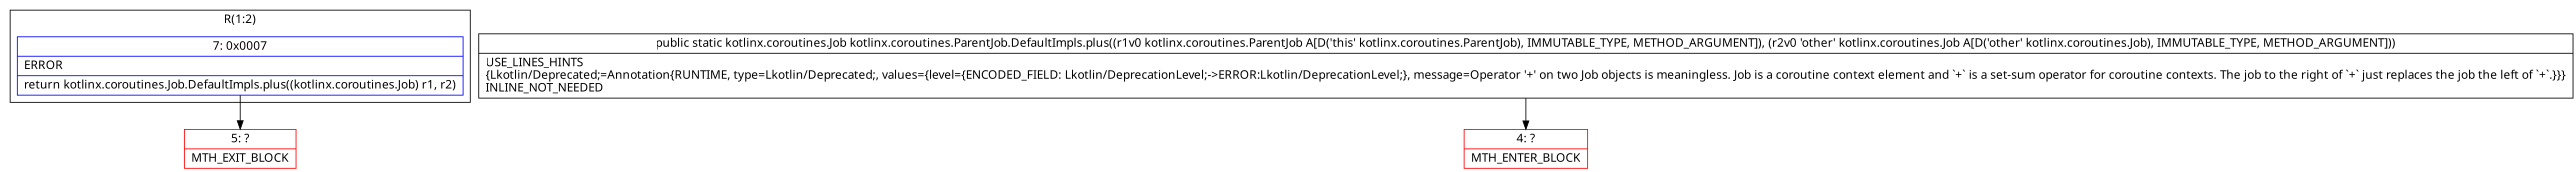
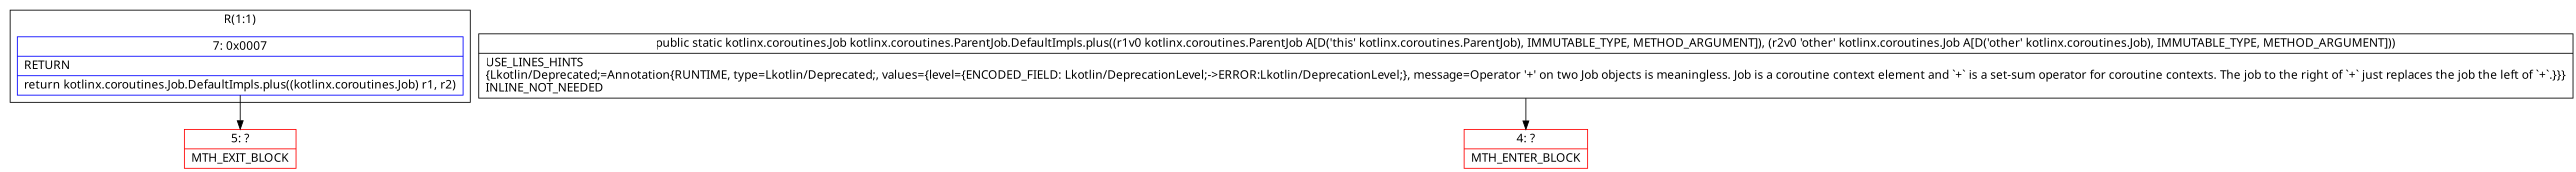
(240, 20) -> (240, 20)
(44, 66) -> (47, 66)
